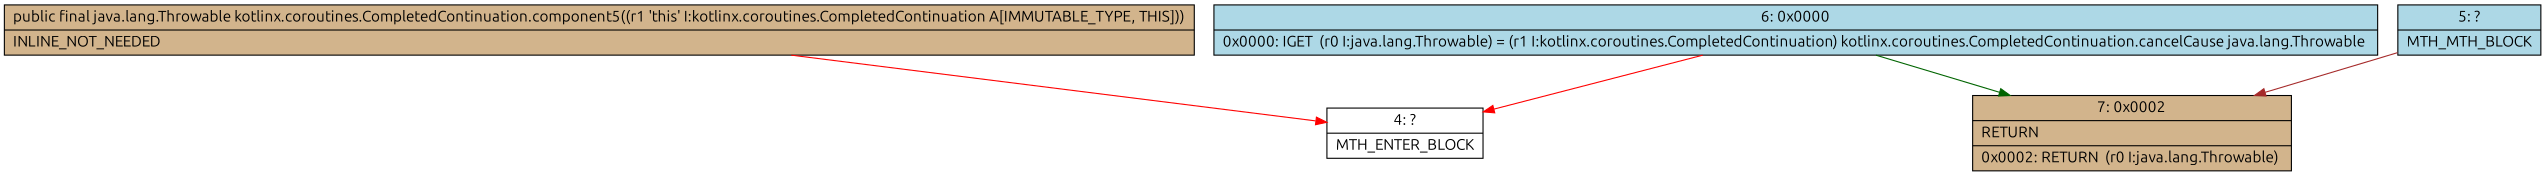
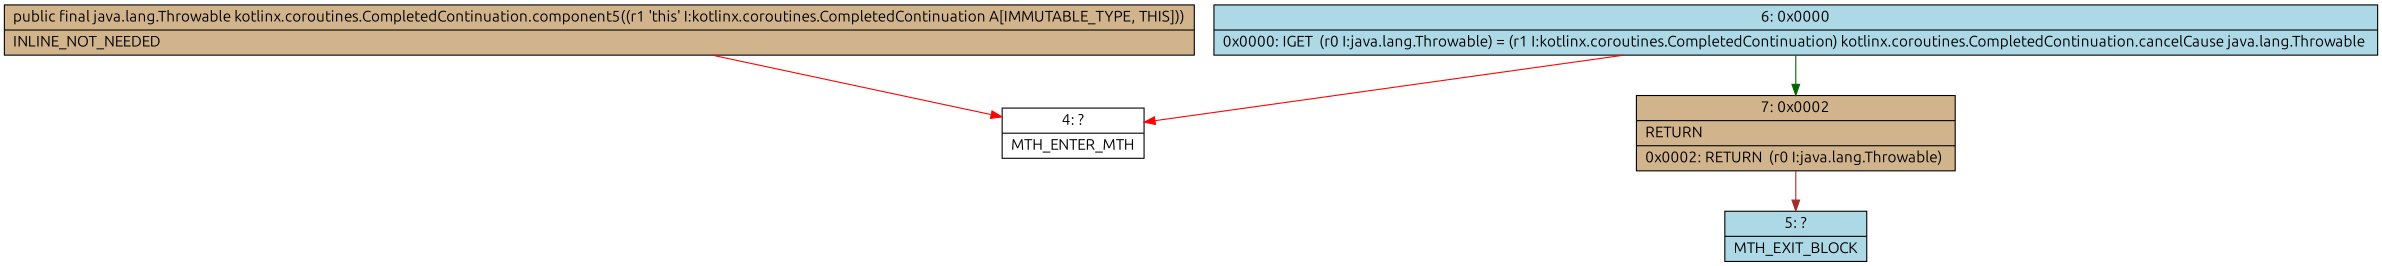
(2469, 42) -> (1796, 248)
(2331, 73) -> (1796, 186)
(1405, 145) -> (1073, 145)
